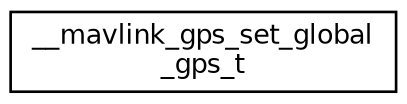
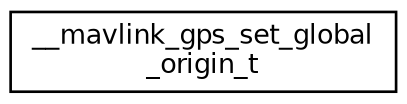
(203, 52) -> (203, 52)
